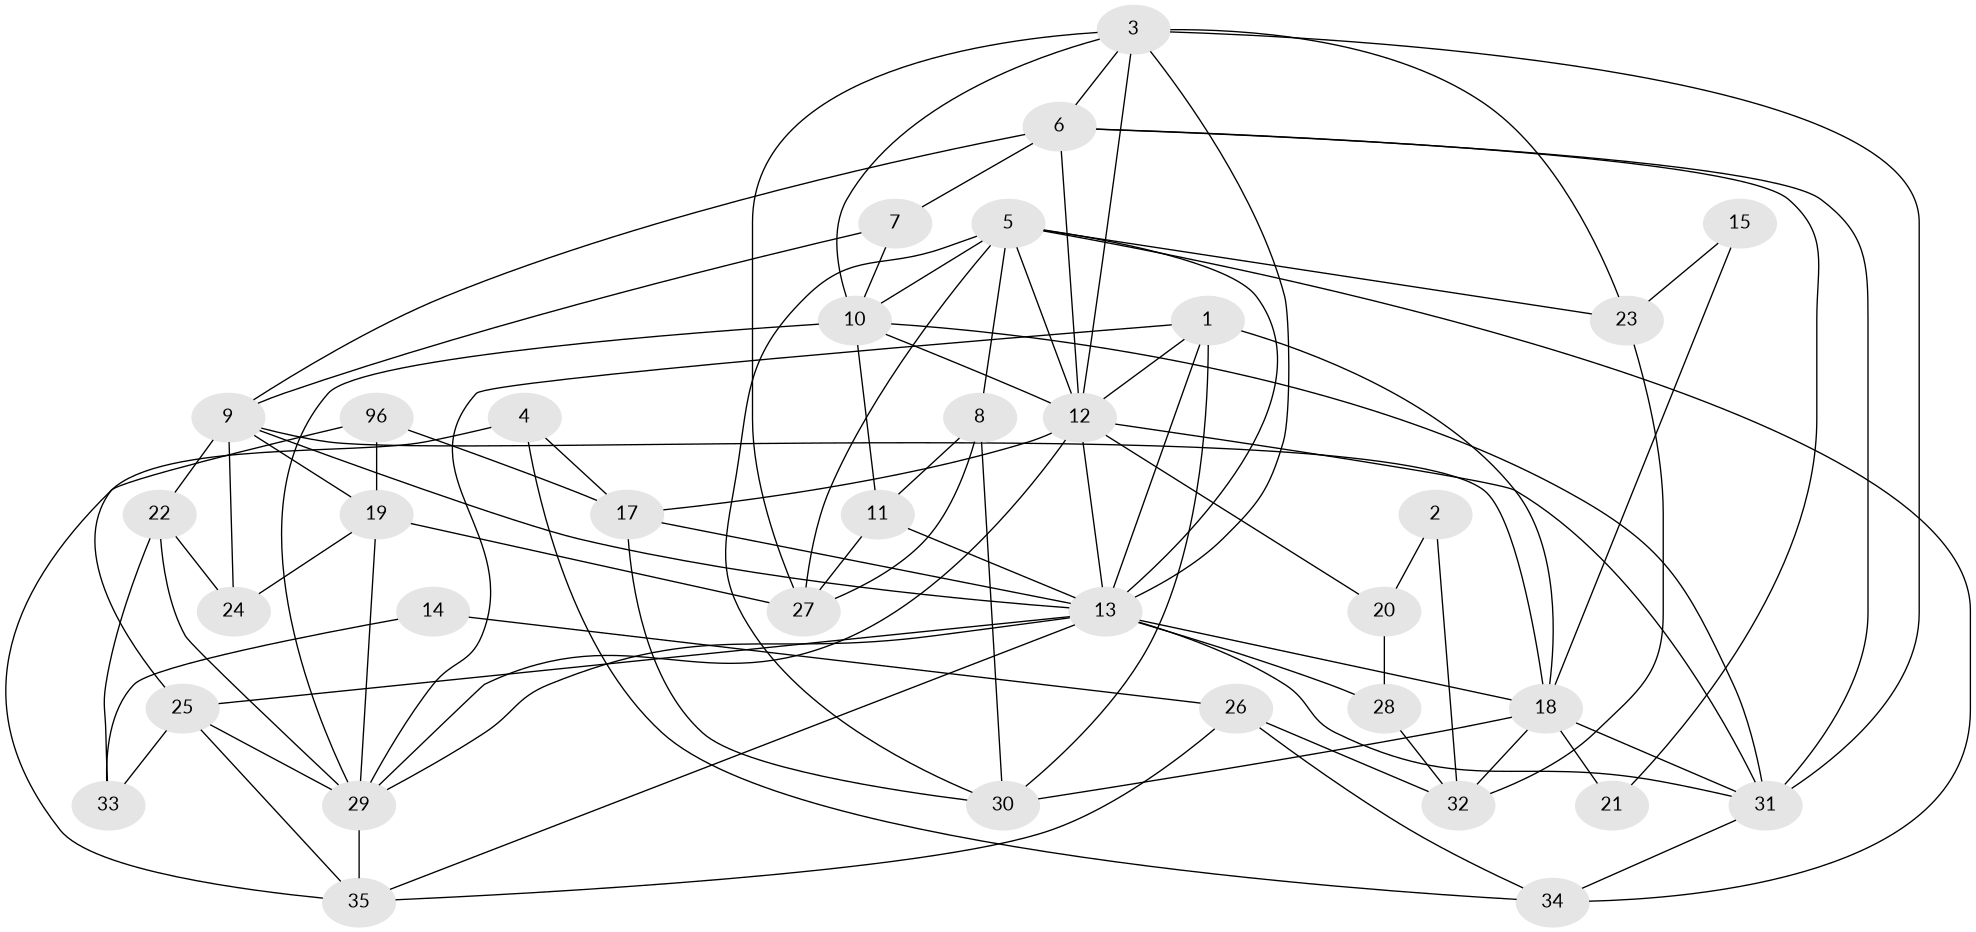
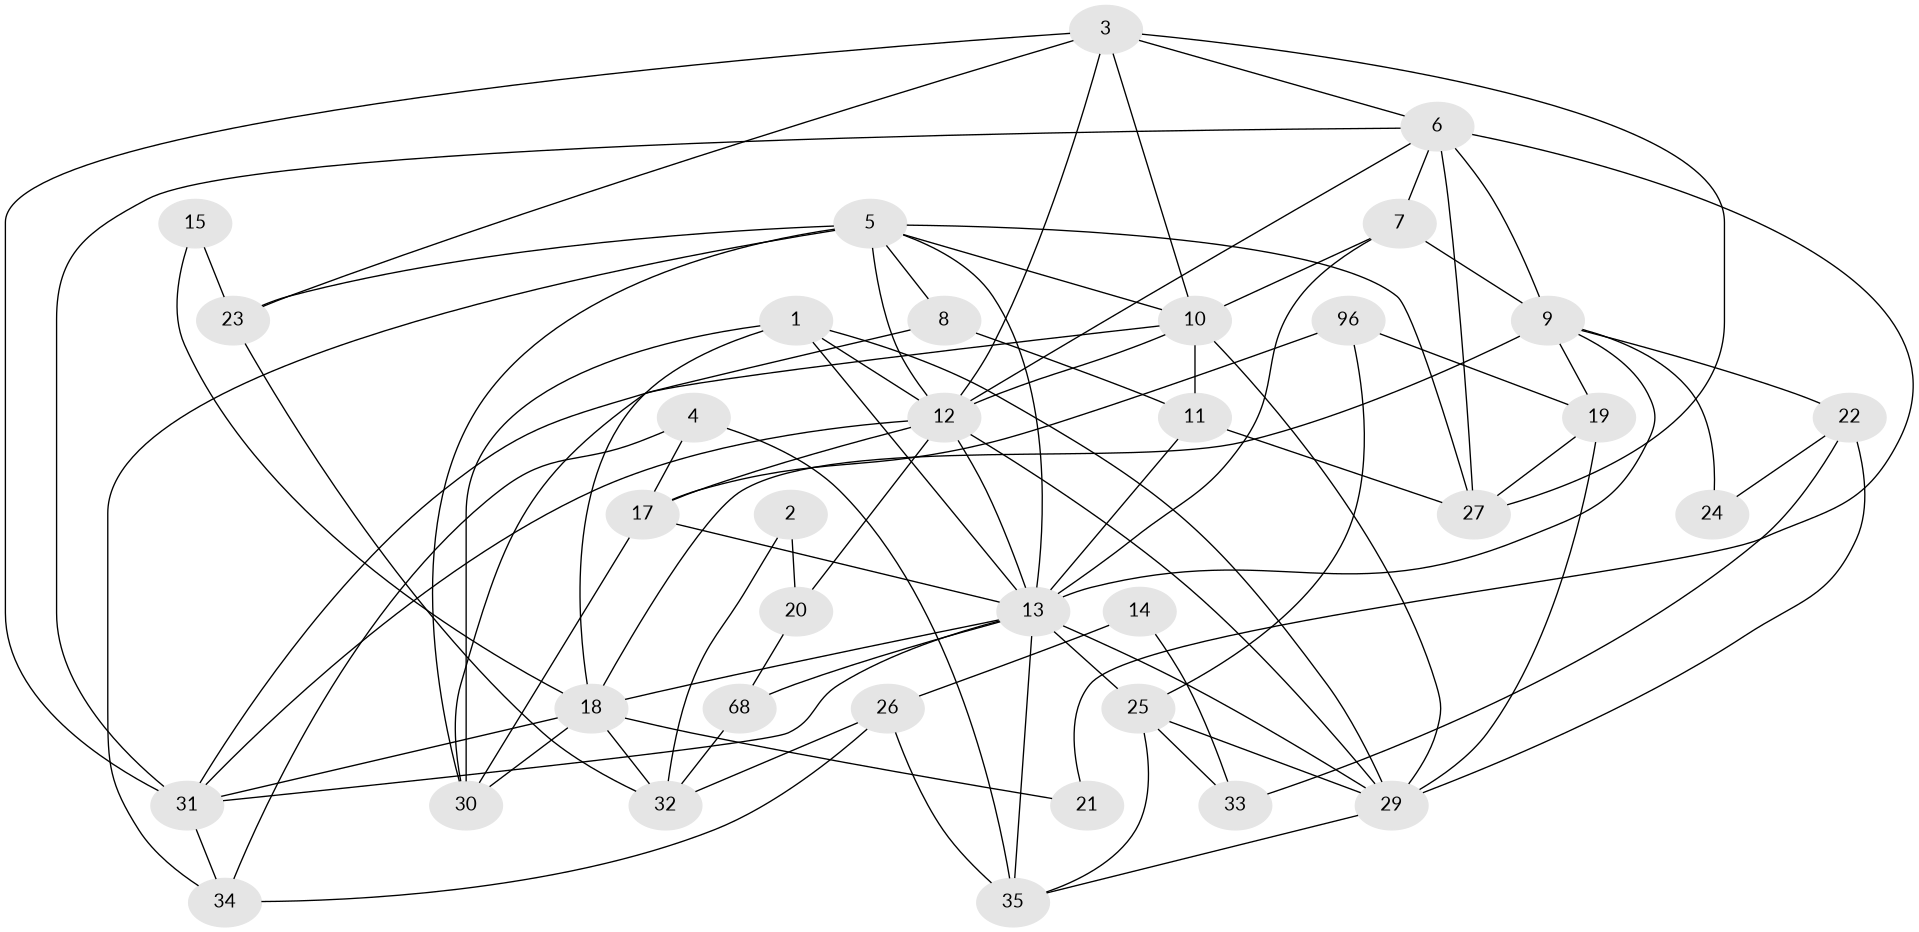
(1288, 323) -> (1252, 428)
(918, 547) -> (1460, 320)
(305, 563) -> none
(1384, 709) -> (740, 709)
